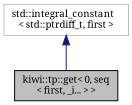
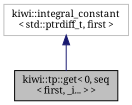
(66, 20) -> (66, 20)
